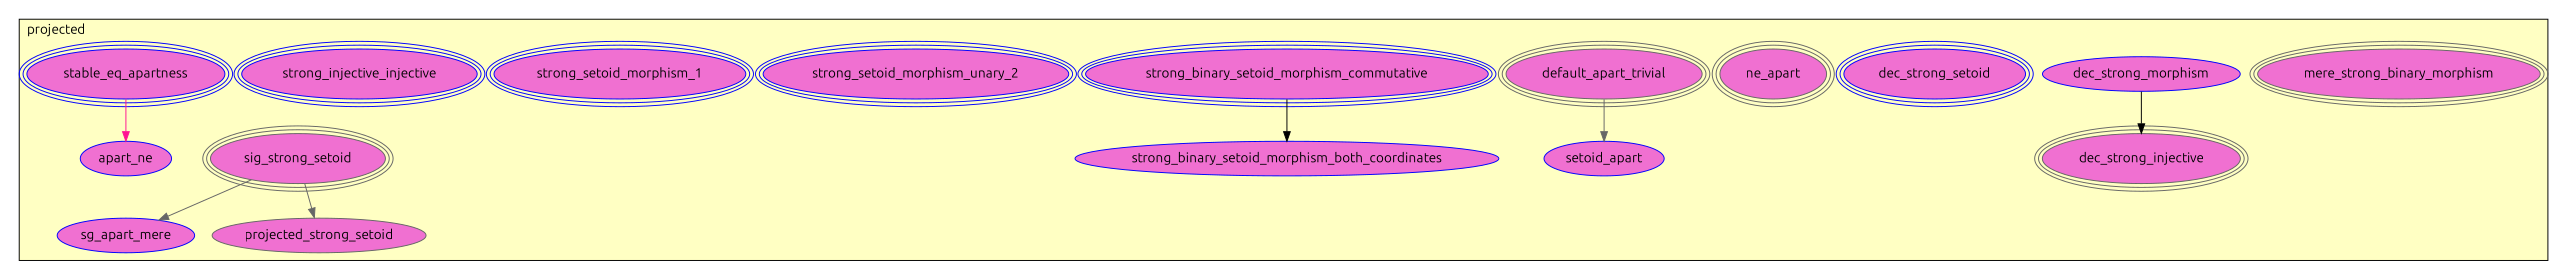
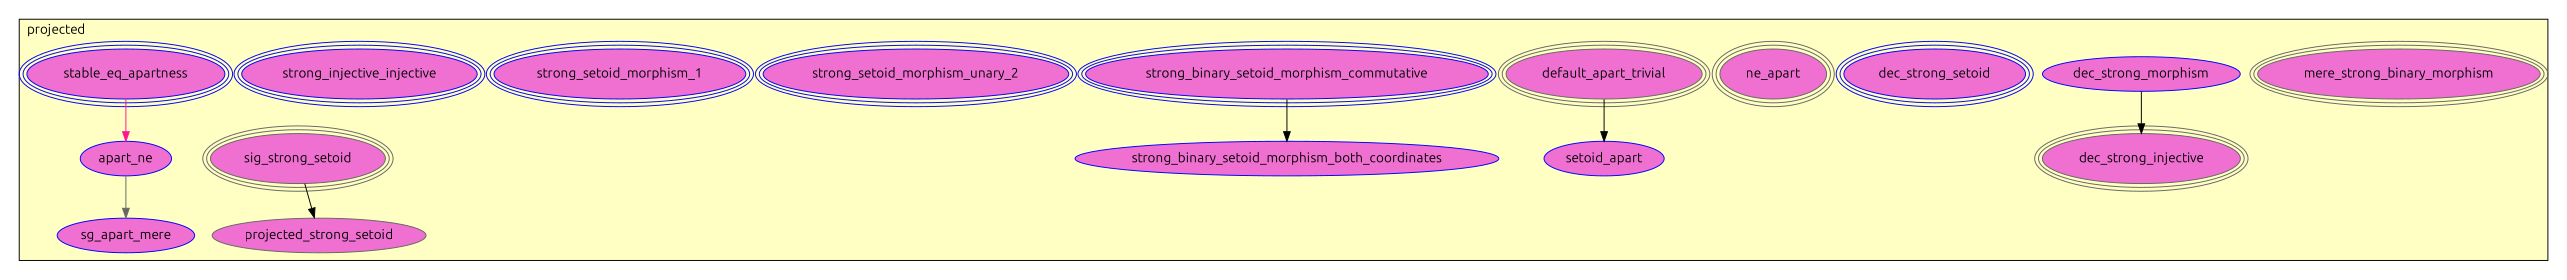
(1604, 115) -> (1604, 115)
(308, 196) -> (308, 196)
(210, 198) -> (126, 192)
